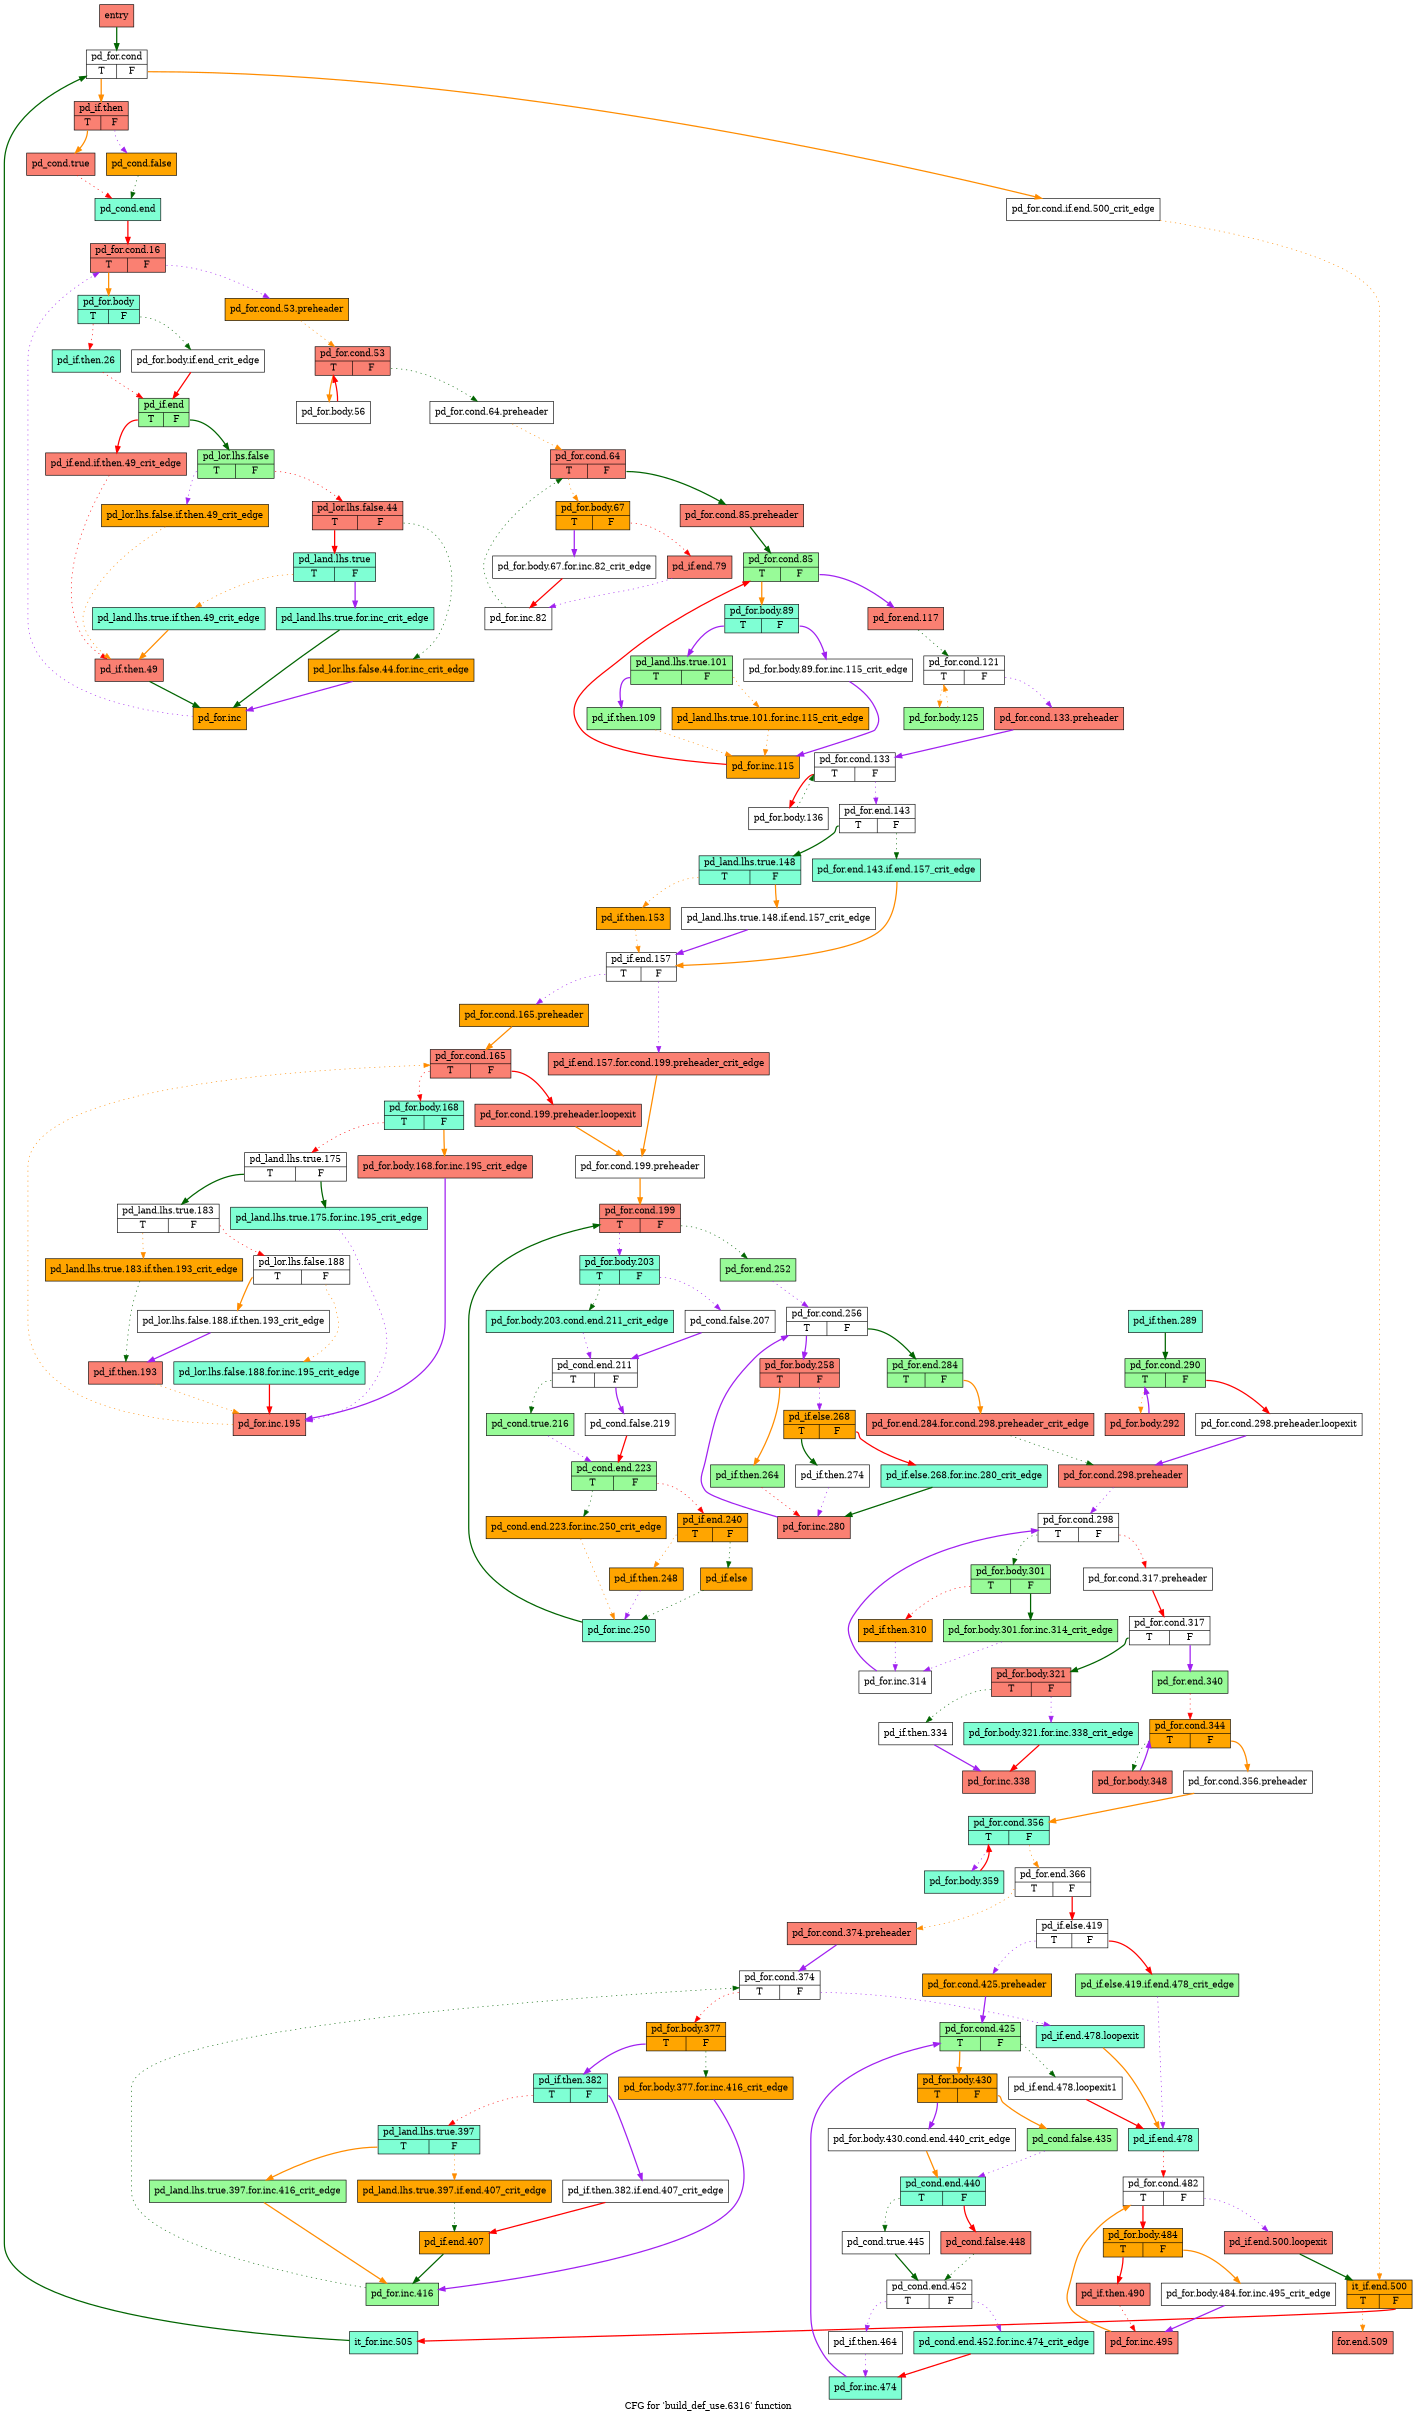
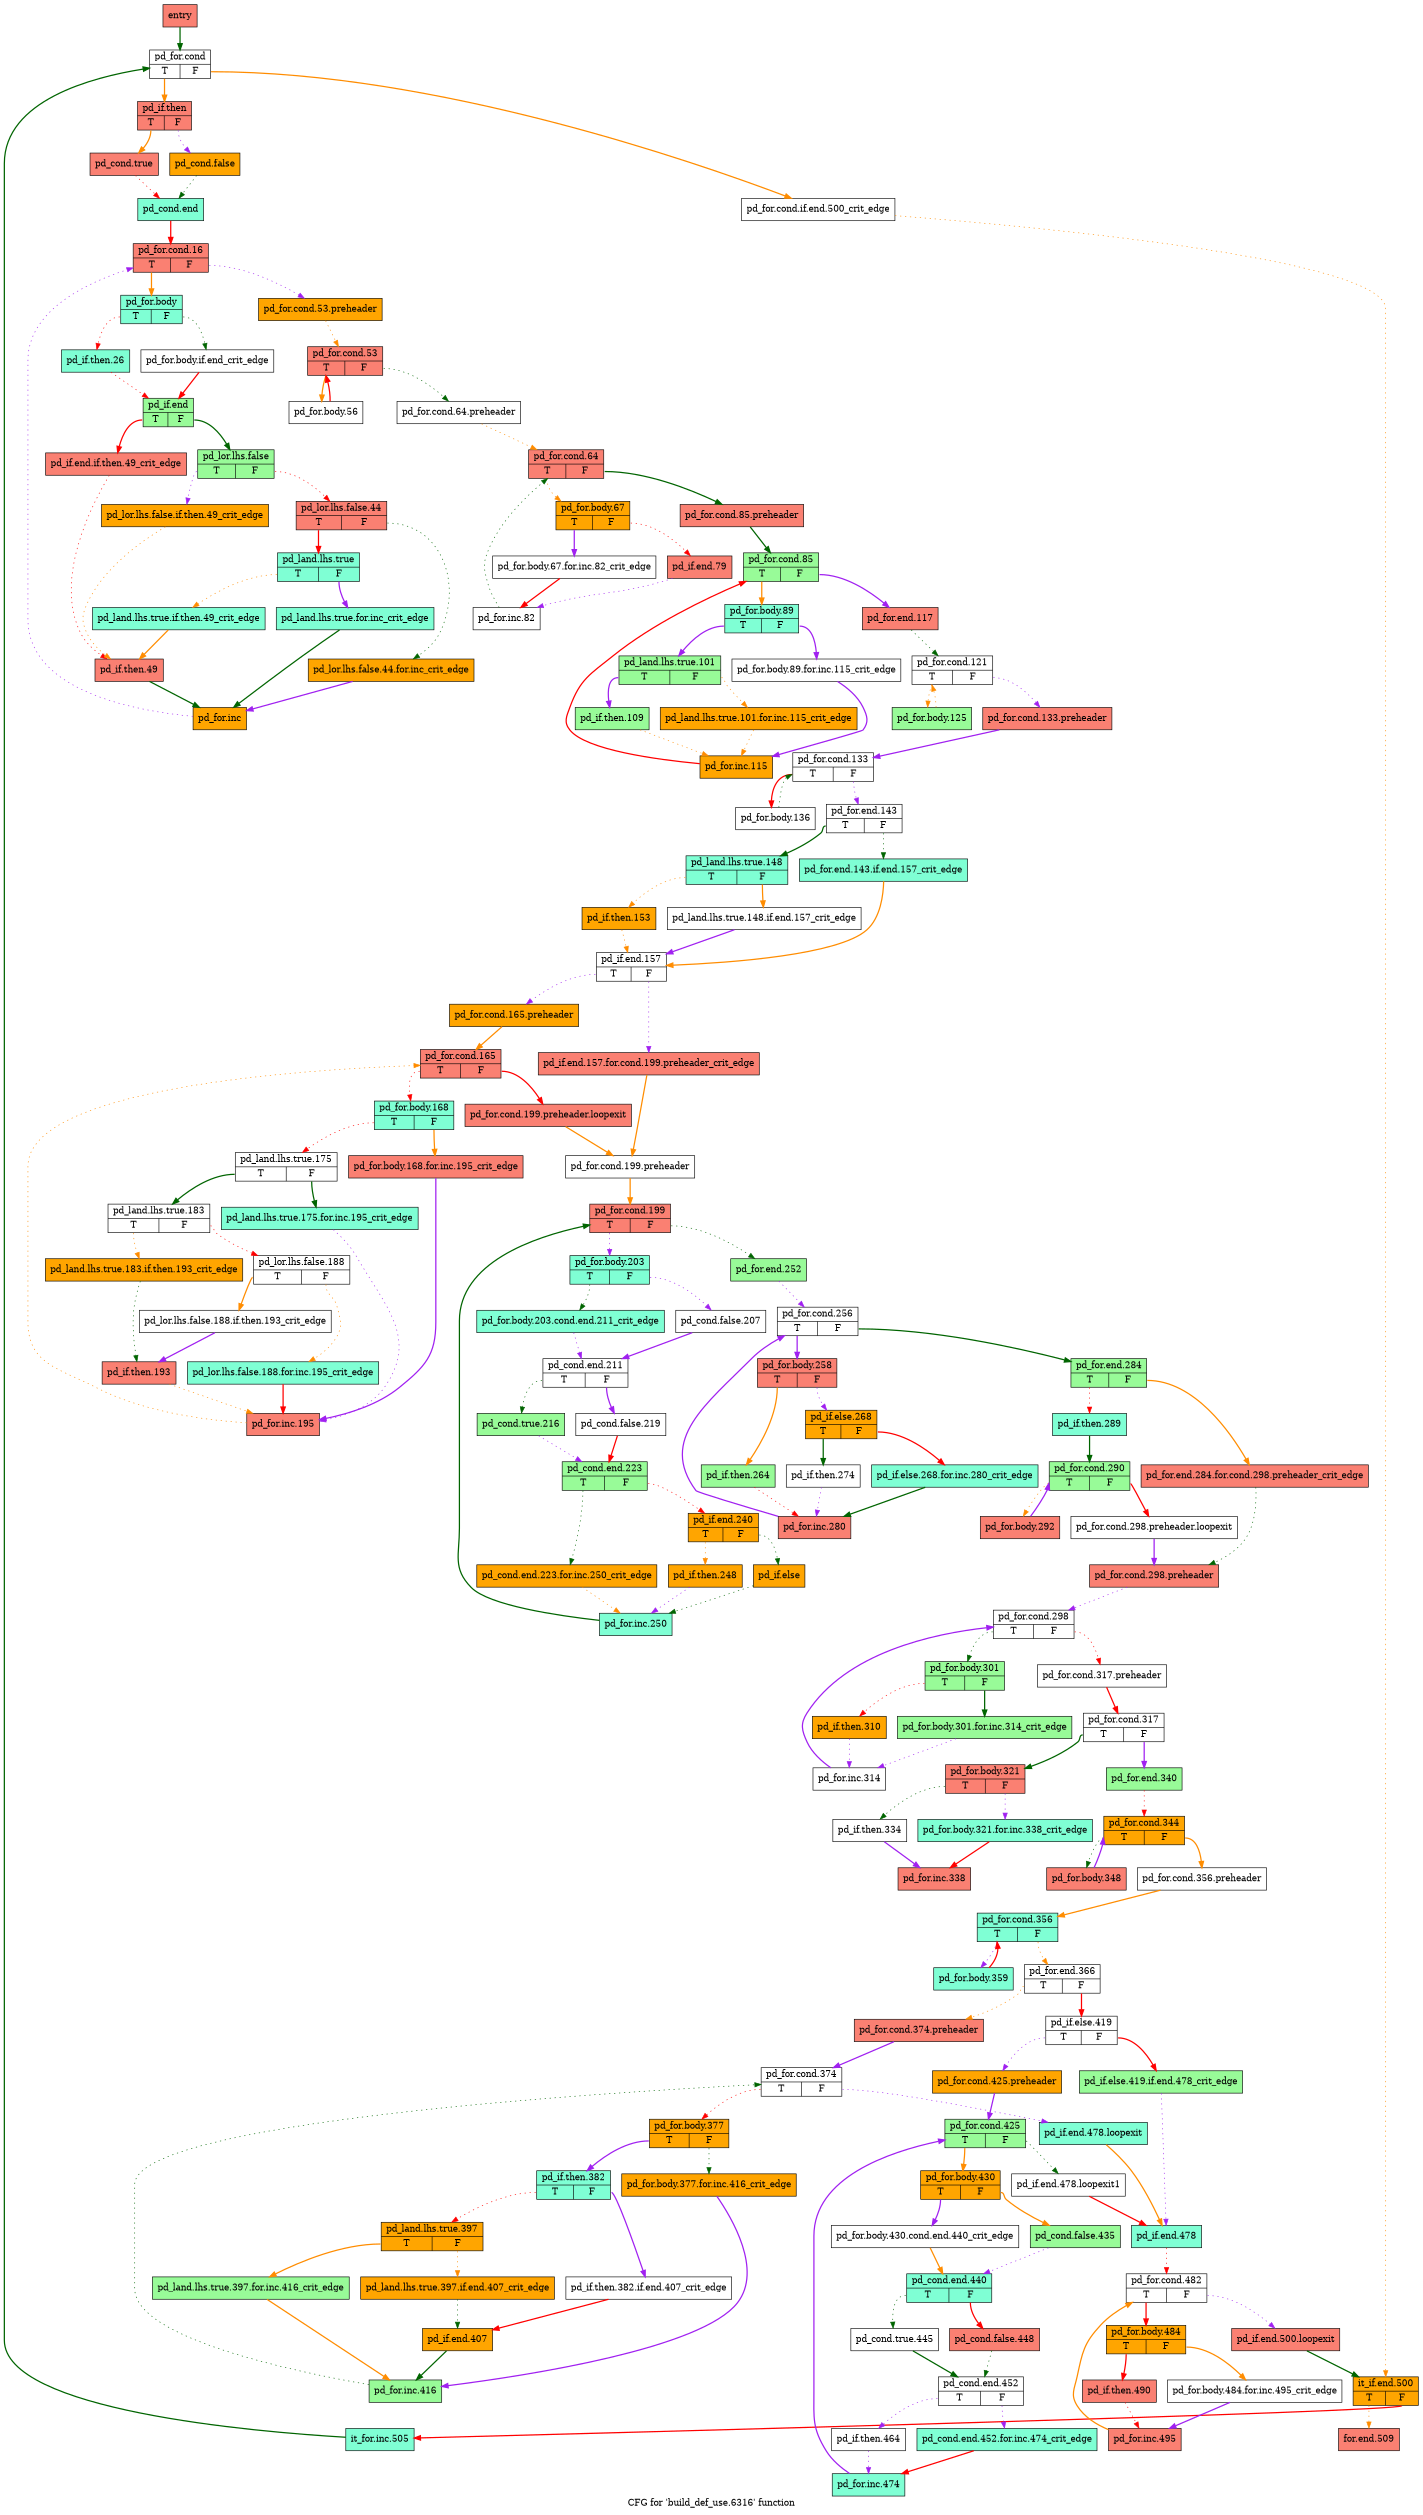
none -> (1090, 1397)
(429, 2140) -> (432, 2237)
